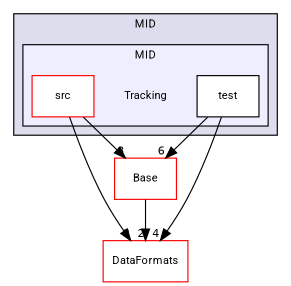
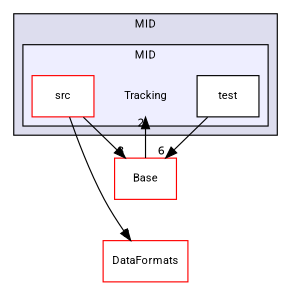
(198, 176) -> none
(146, 214) -> (146, 143)
